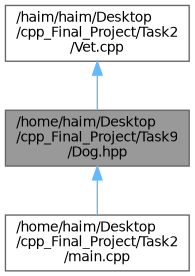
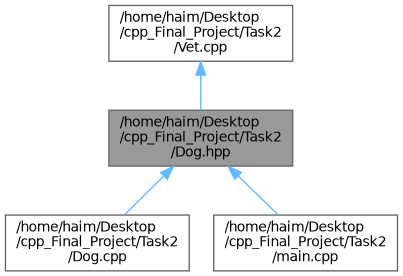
(97, 33) -> (201, 33)
(97, 138) -> (201, 138)
none -> (97, 243)
